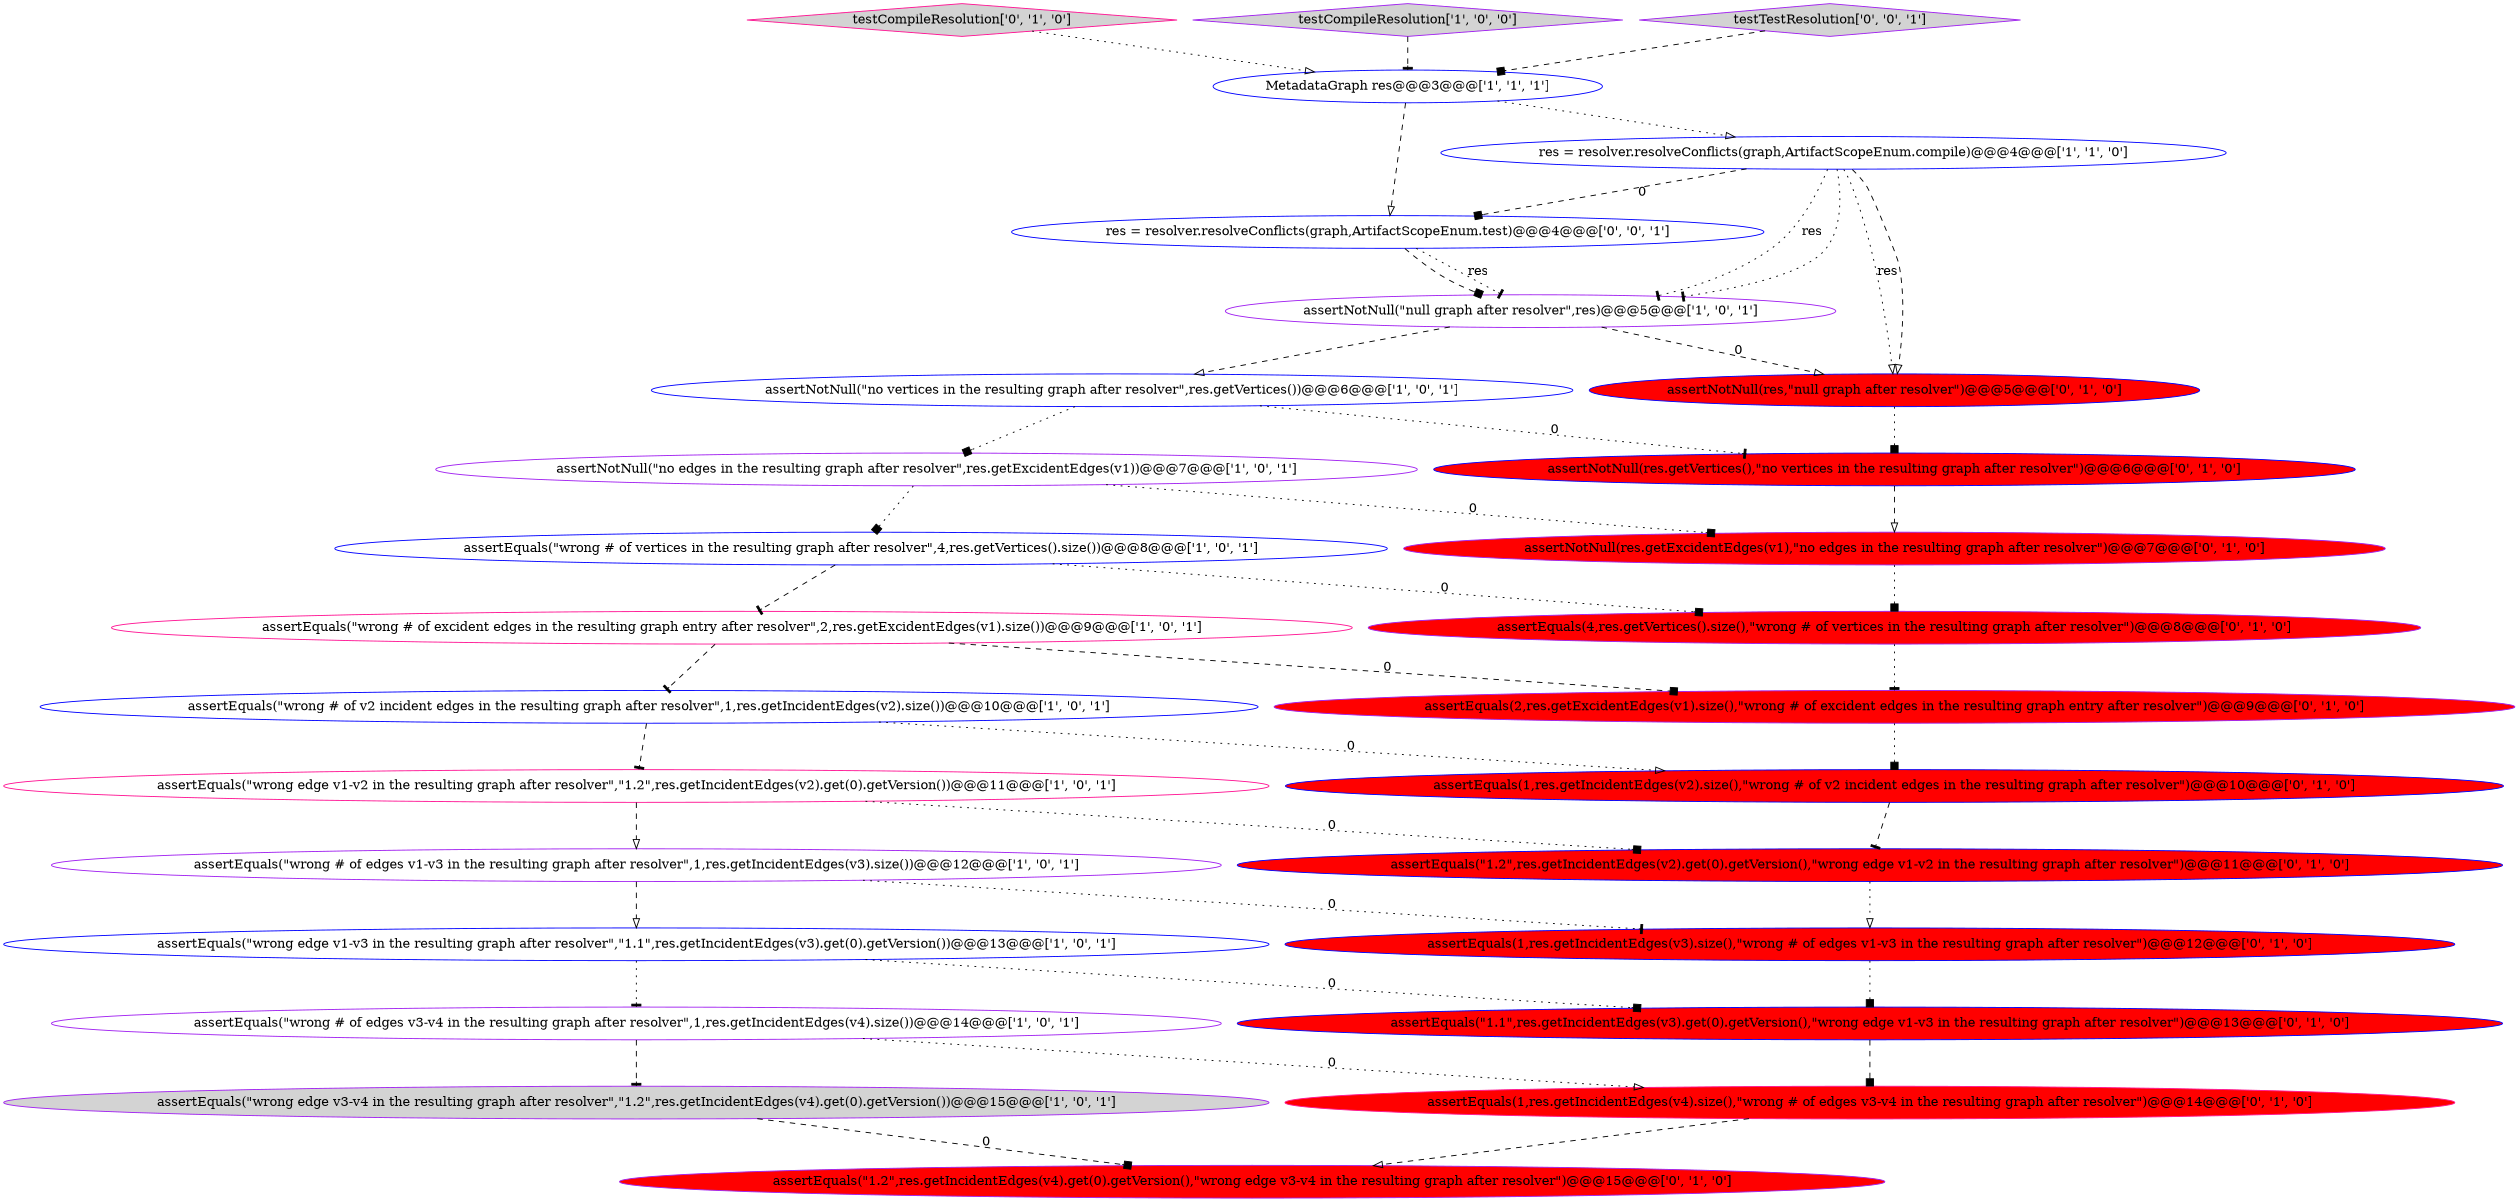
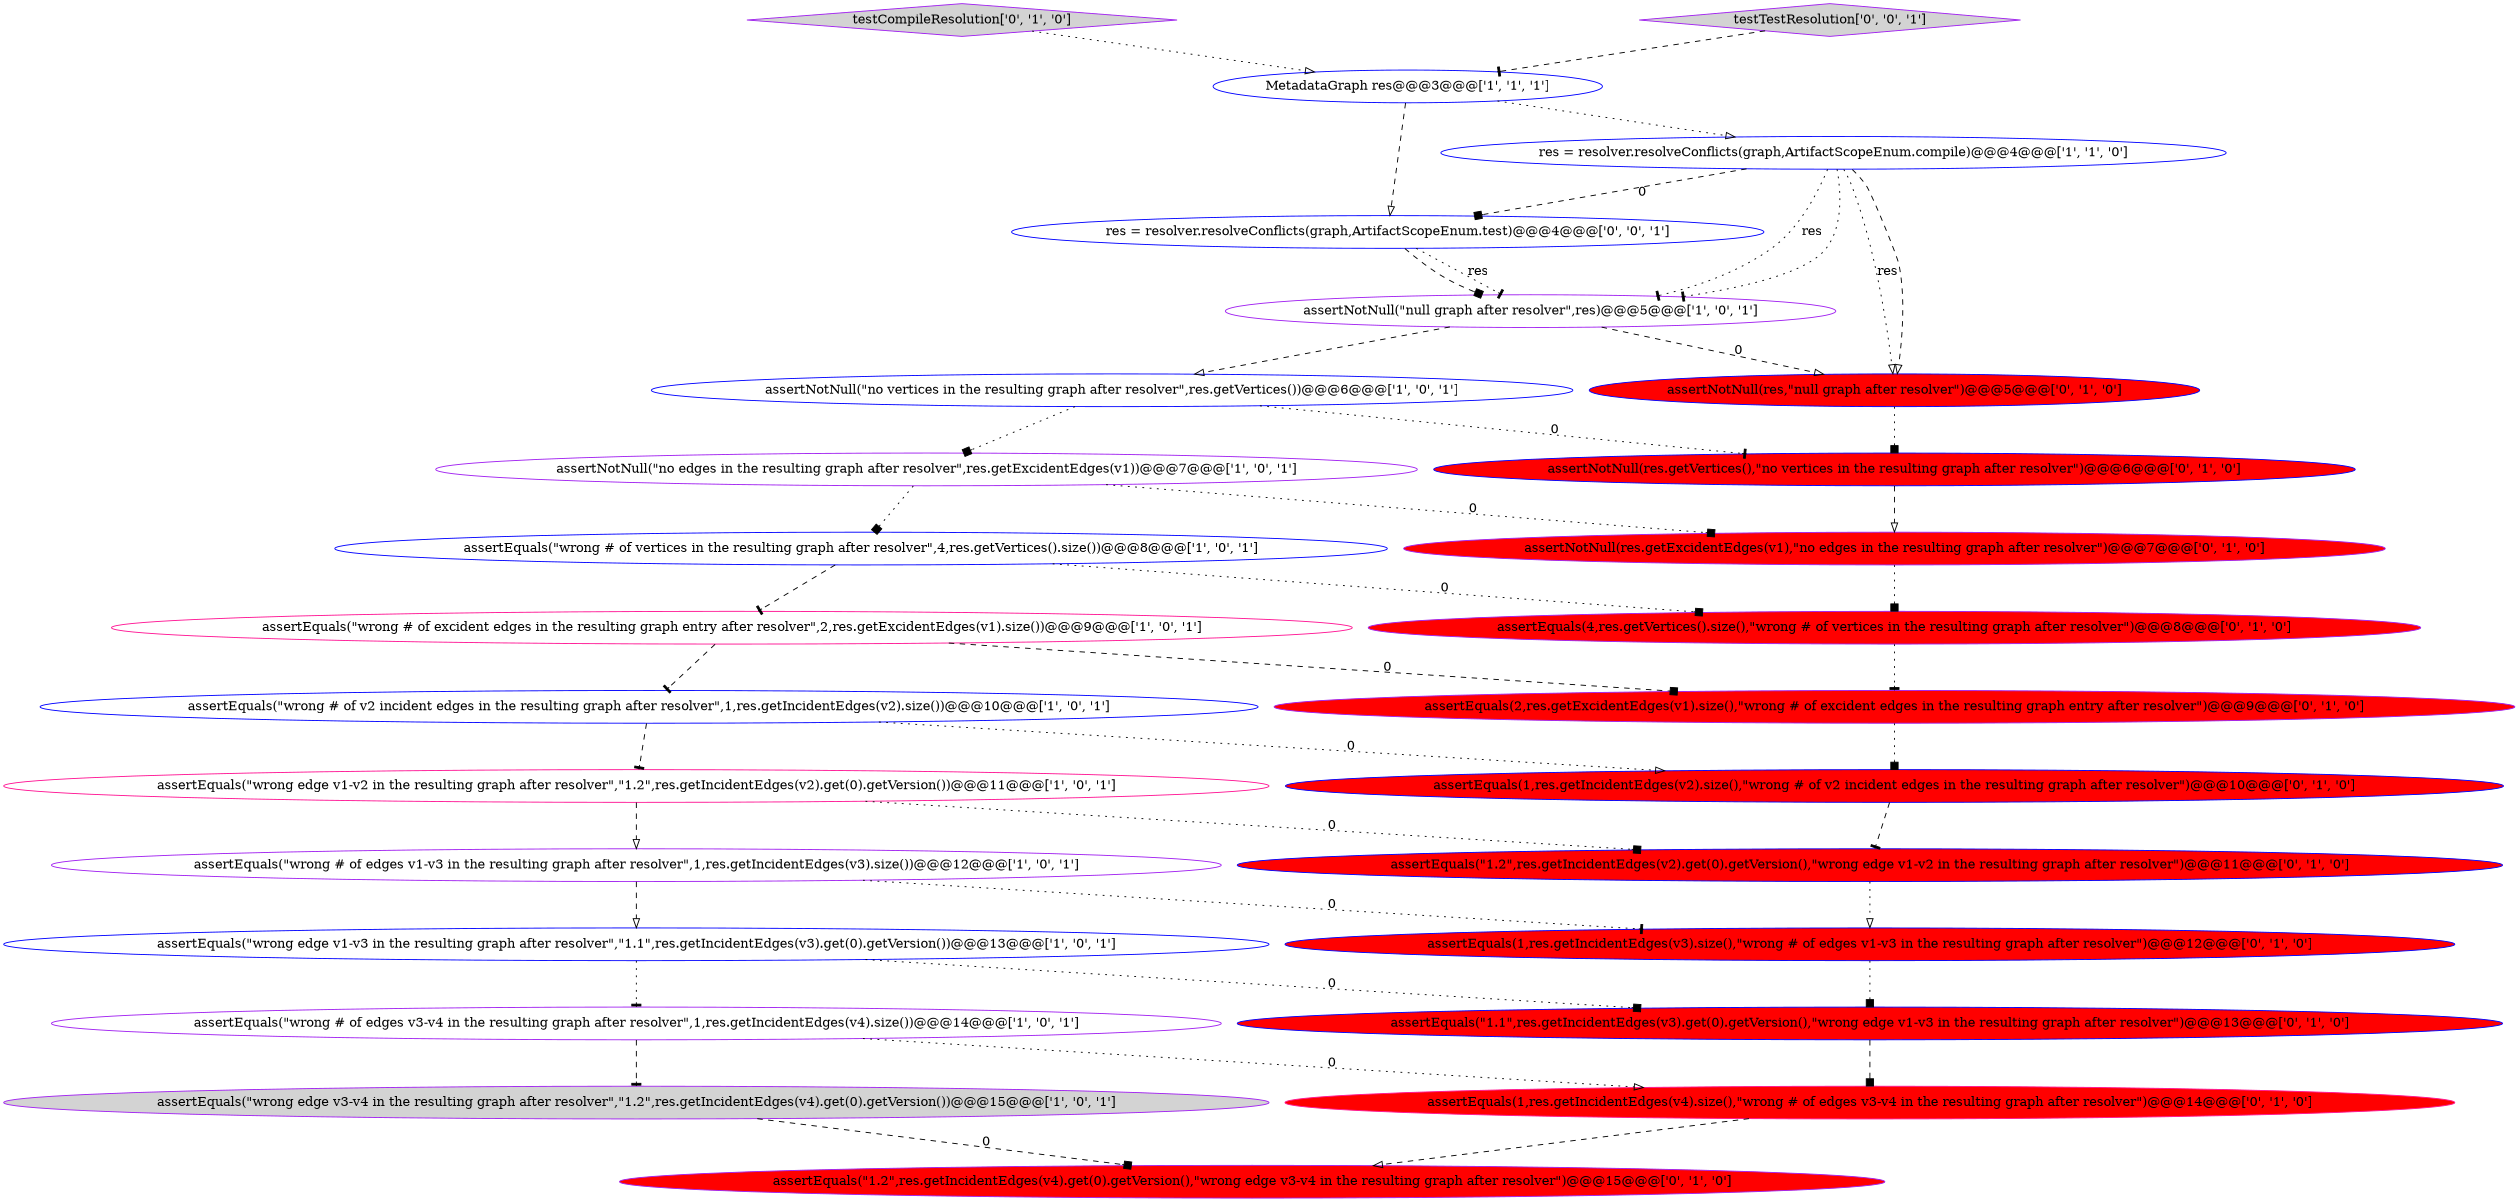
(962, 20) -> (962, 20)
(1408, 20) -> none
(1633, 51) -> (1633, 51)
